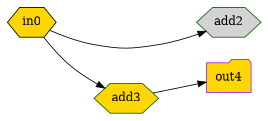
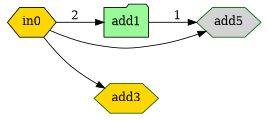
none -> (126, 22)
(229, 22) -> (229, 22)
(229, 78) -> none
